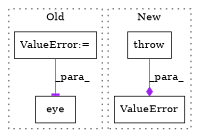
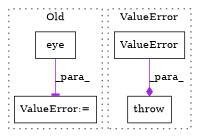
(150, 17) -> (150, 17)
(150, 73) -> (150, 73)
(56, 75) -> (56, 75)
